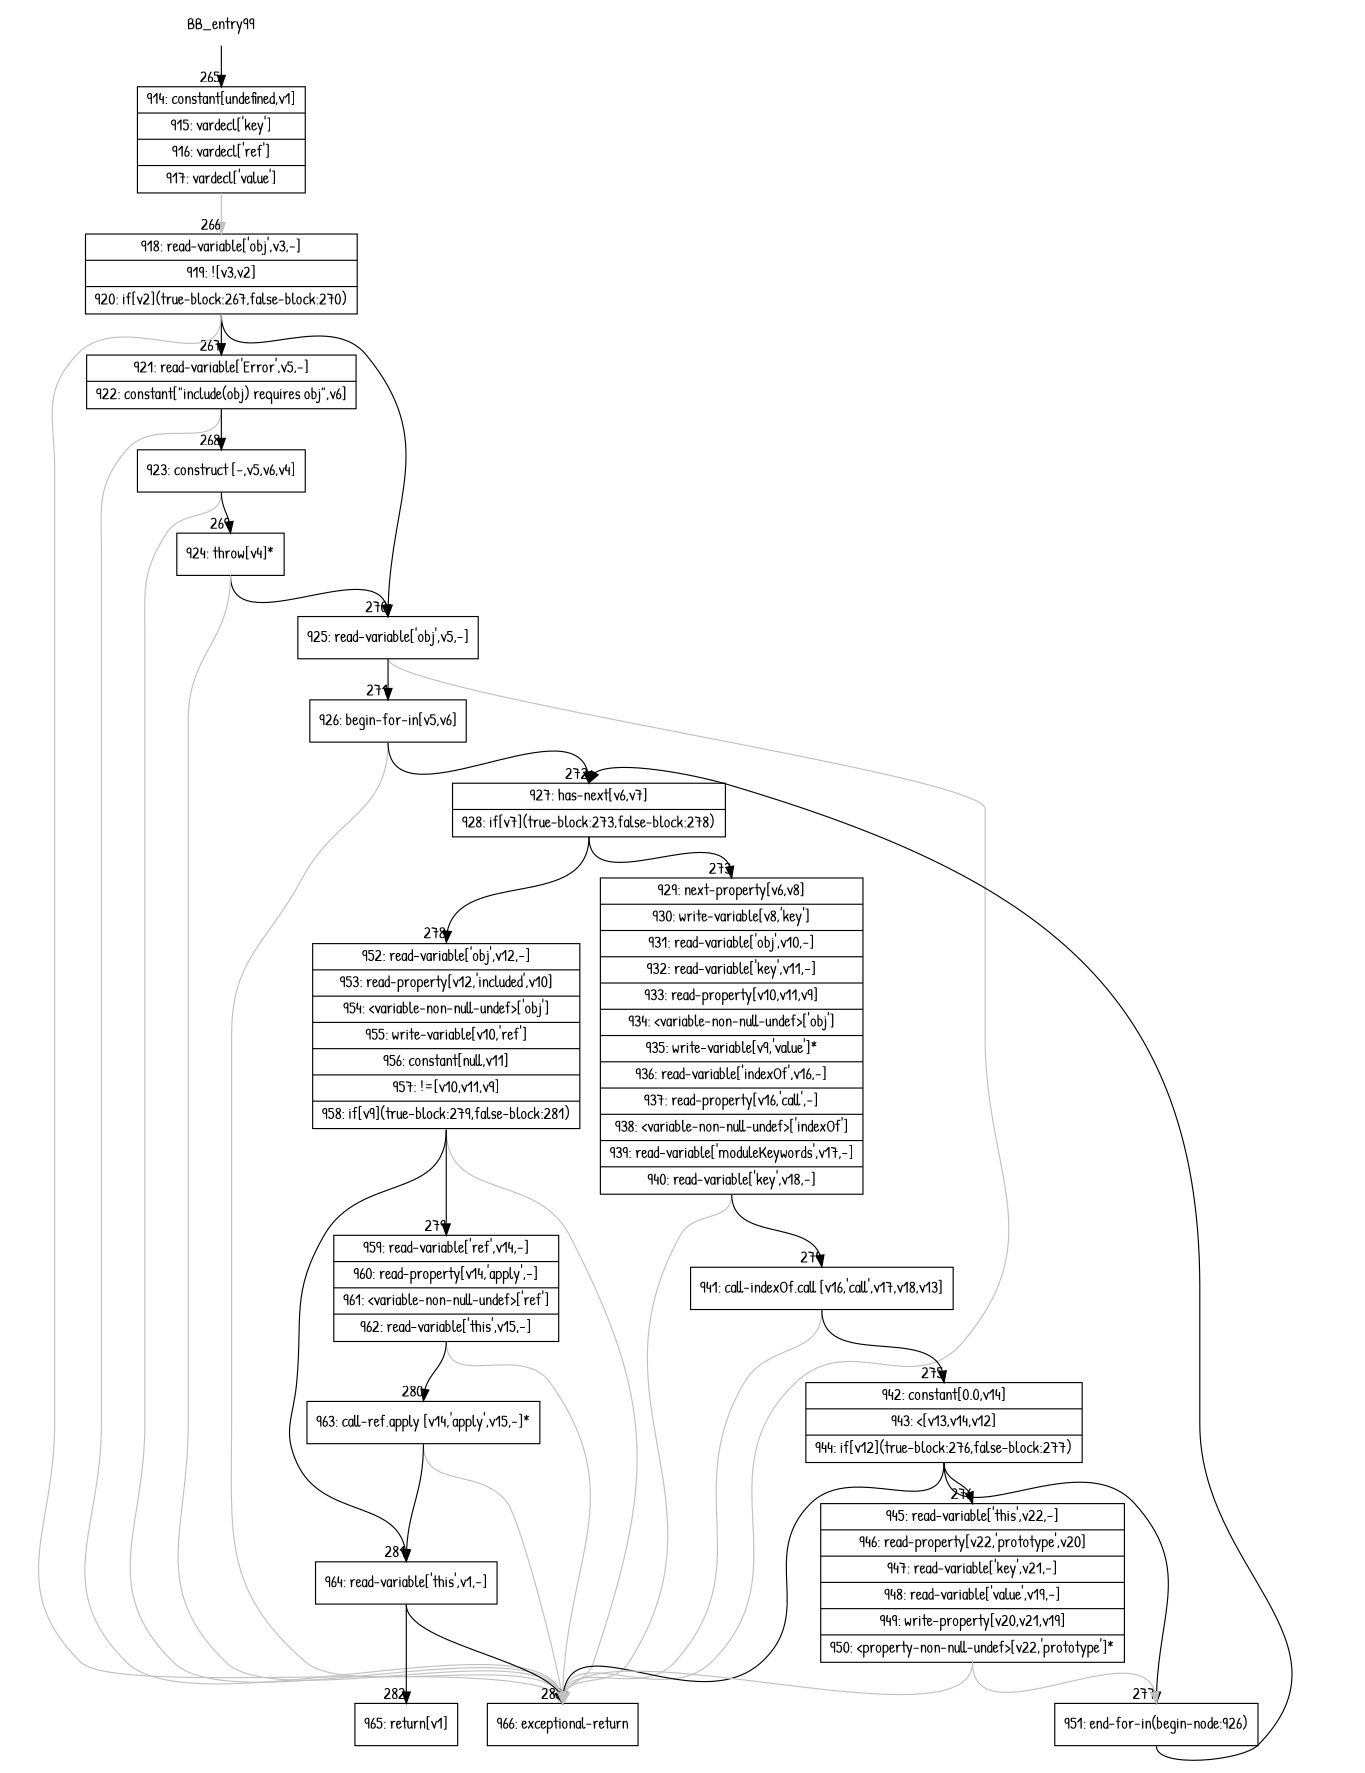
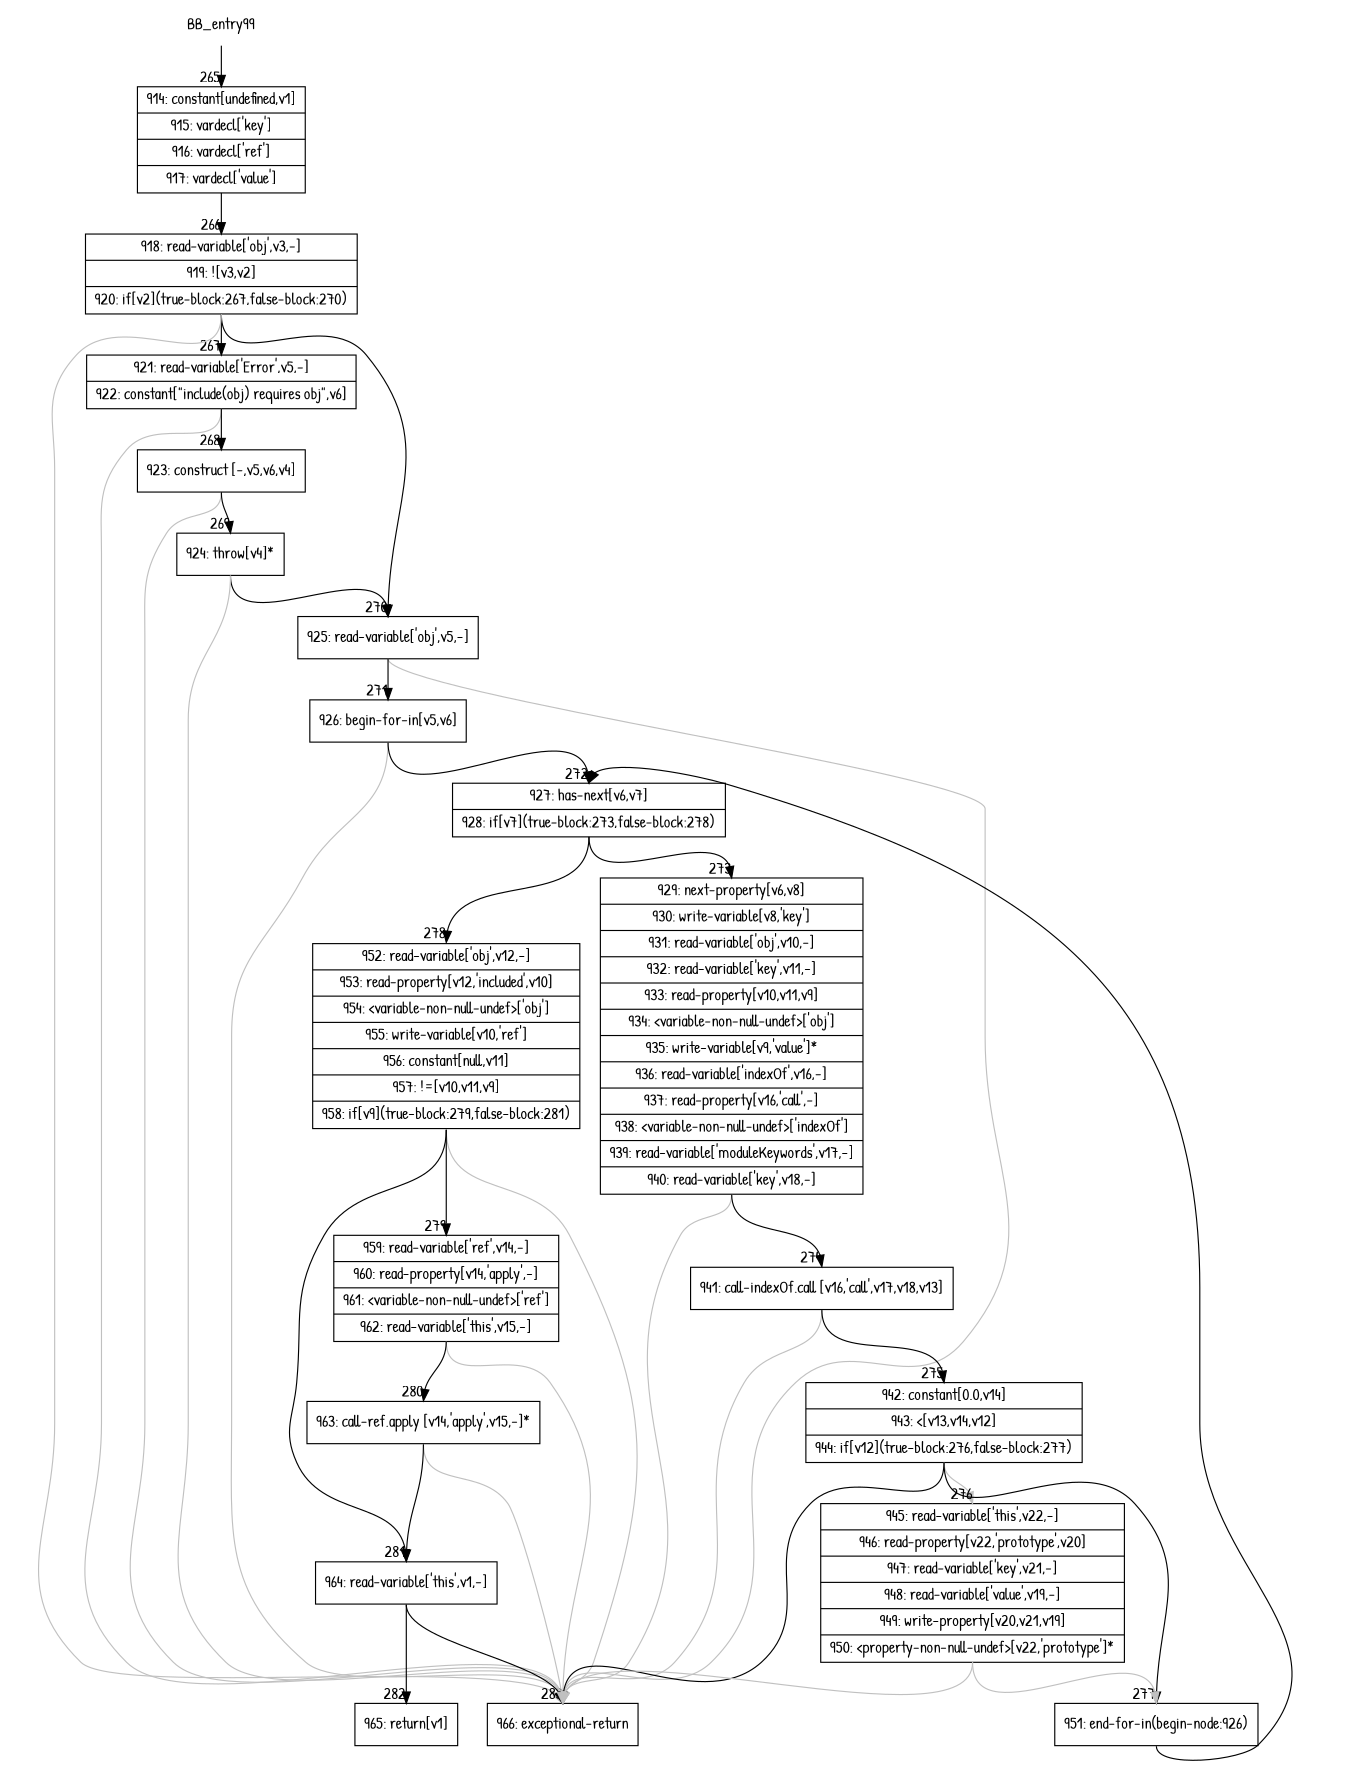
(221, 208) -> (221, 208)
(956, 1481) -> (956, 1481)
